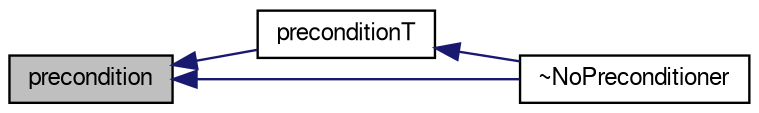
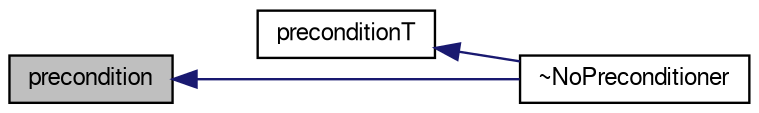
(227, 55) -> none
